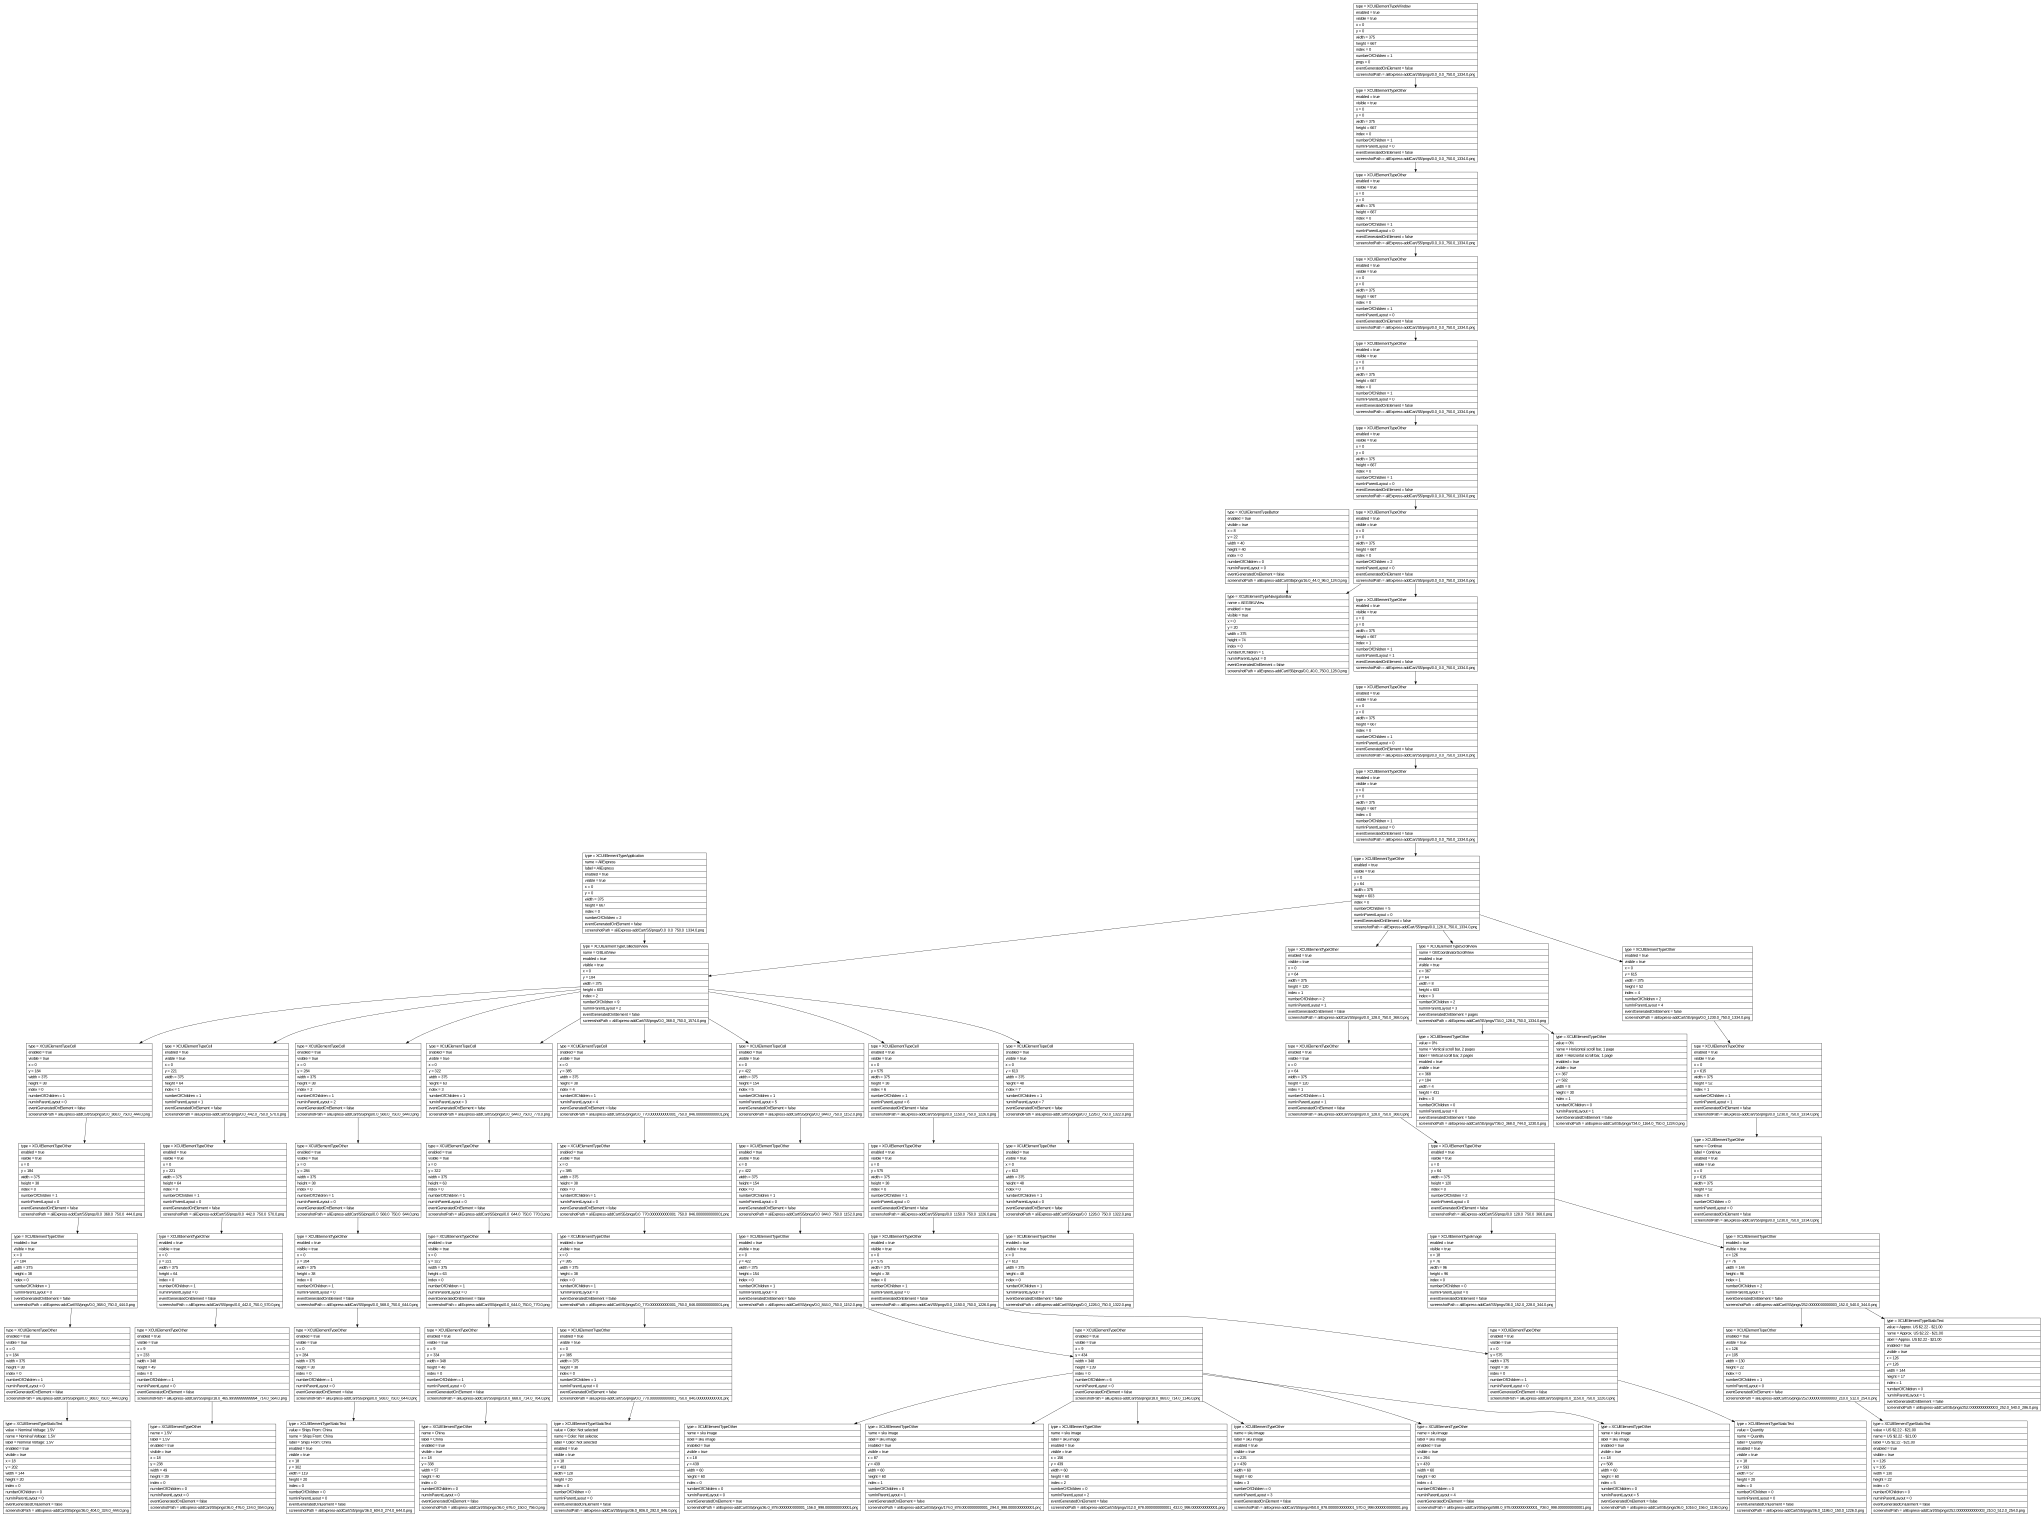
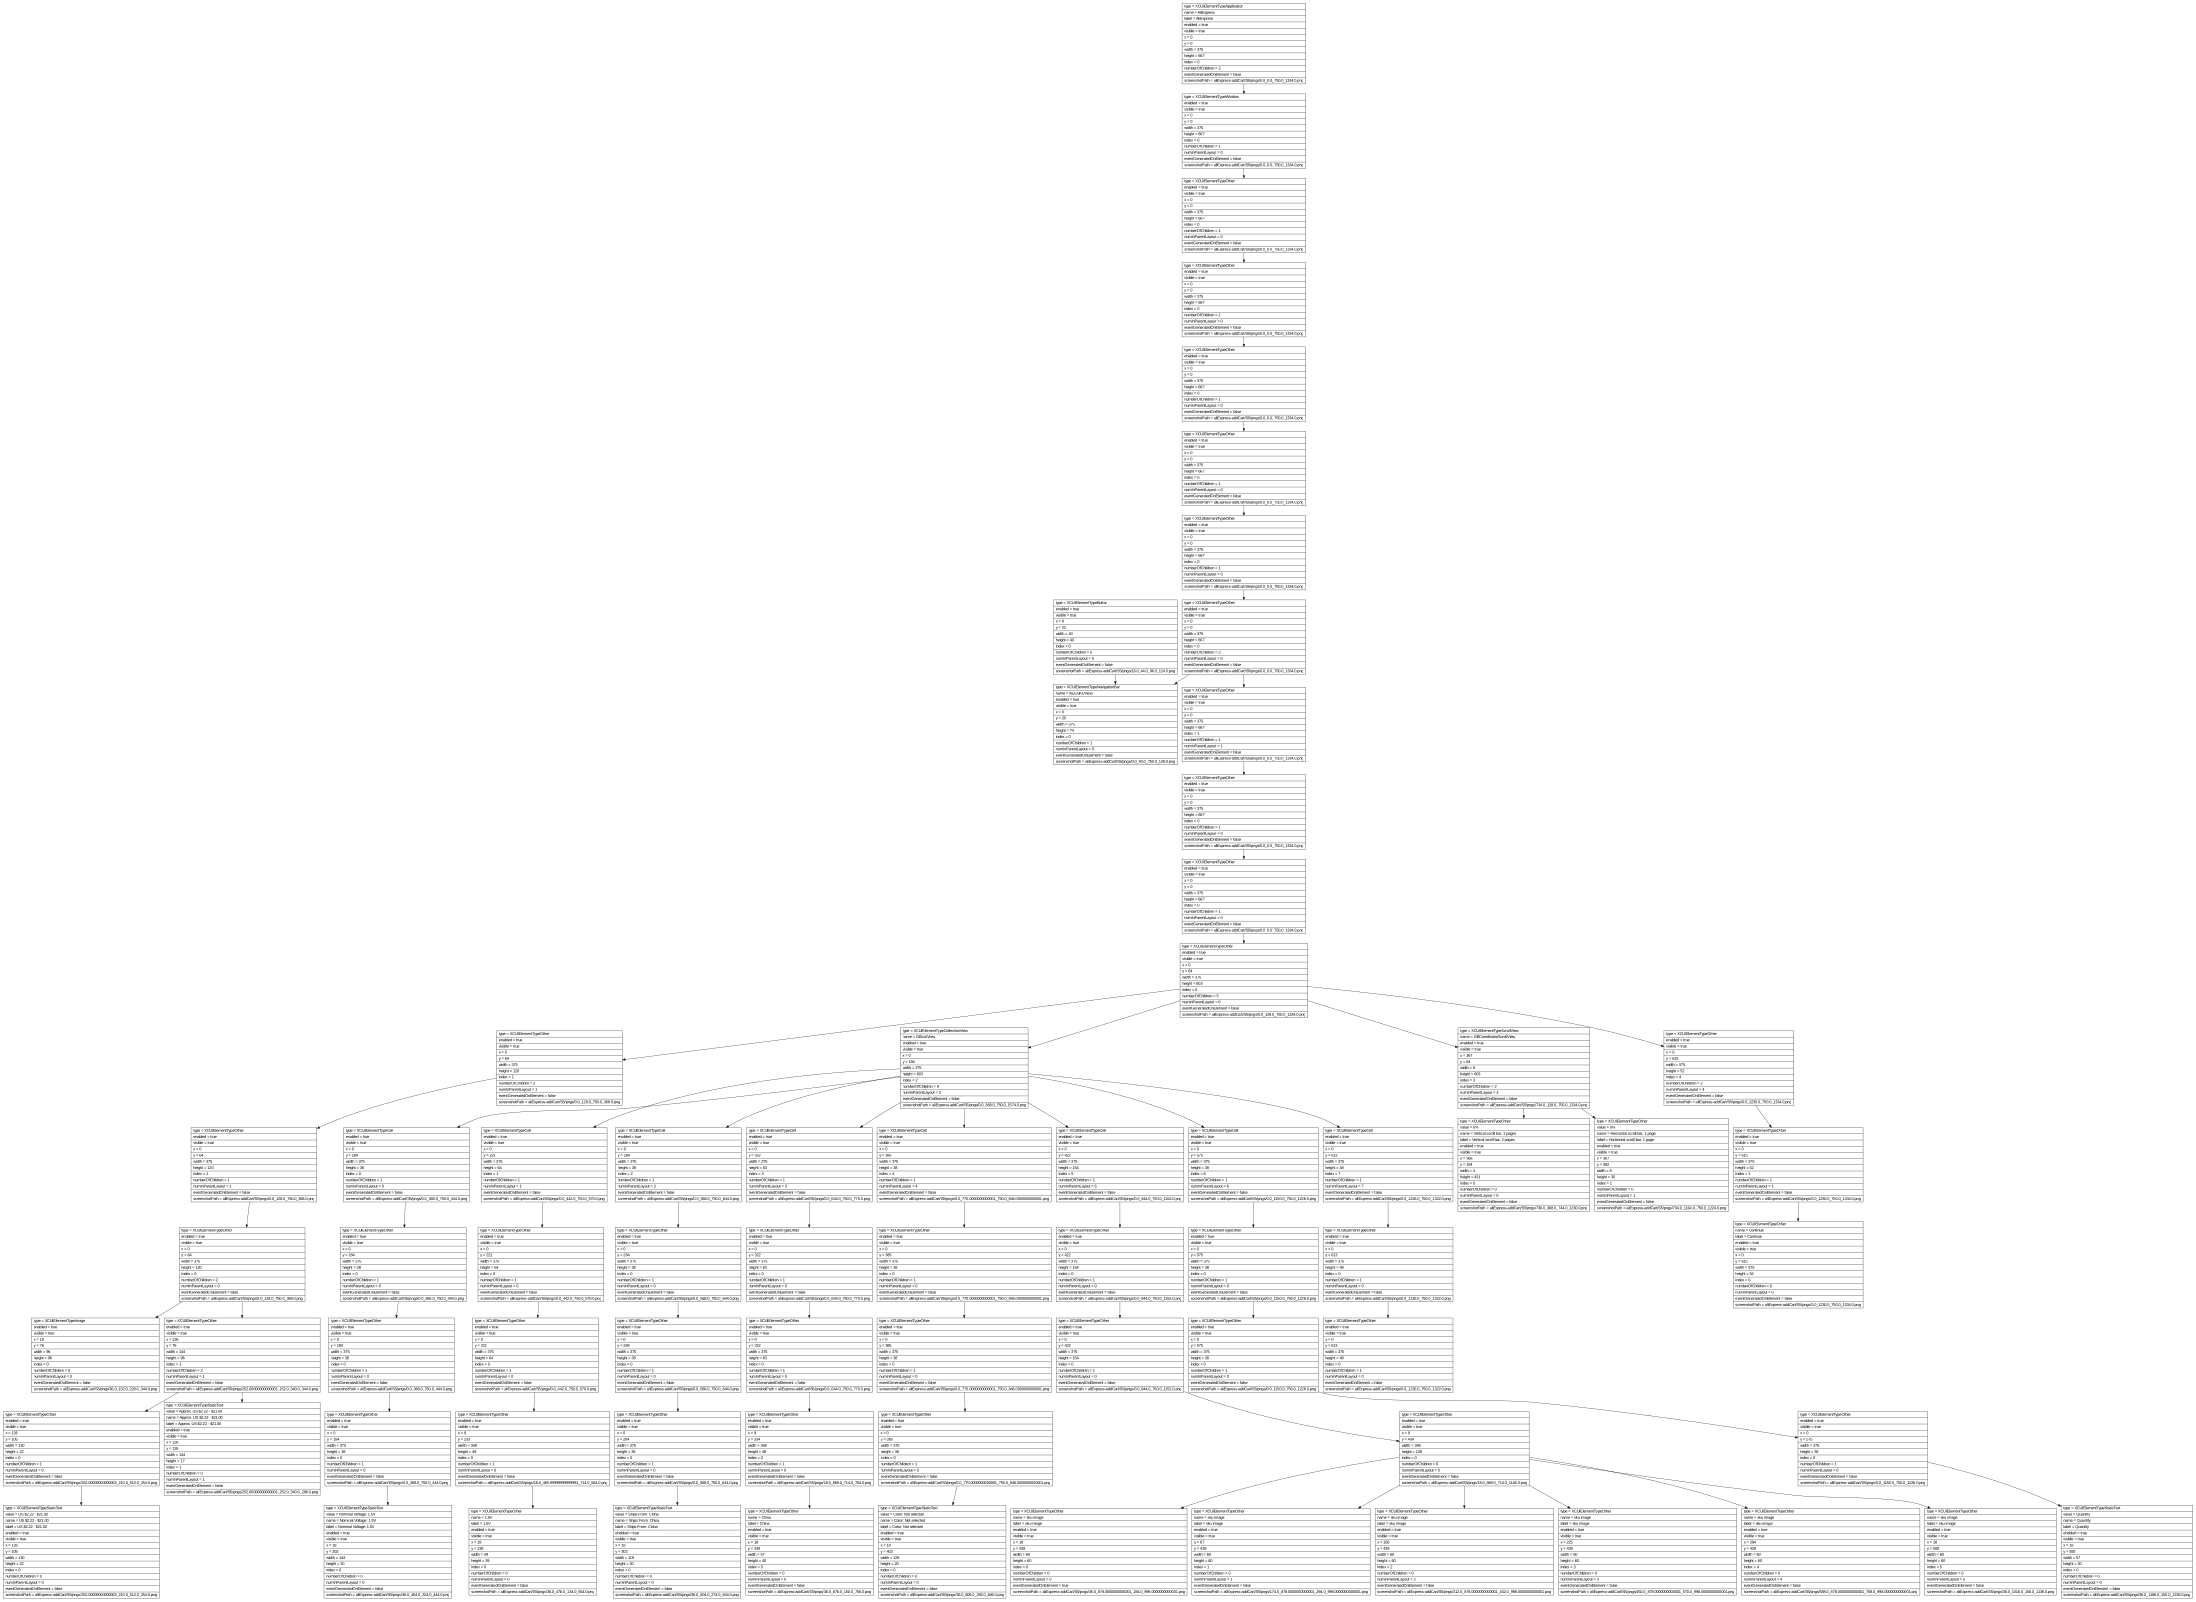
(1363, 62) -> (1203, 153)
(645, 937) -> (1244, 87)
(1449, 1015) -> (1489, 1099)
